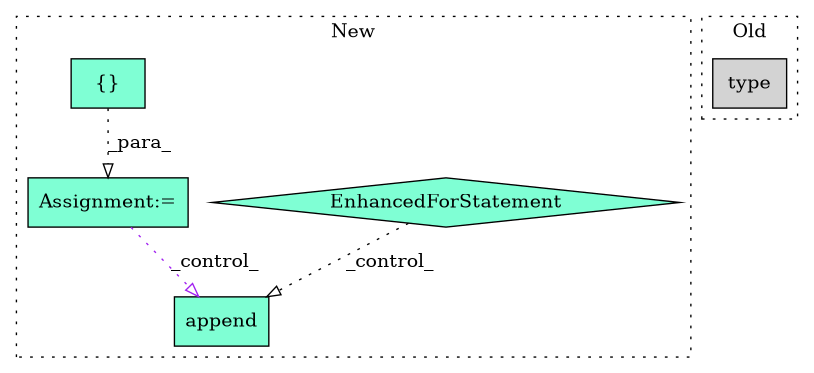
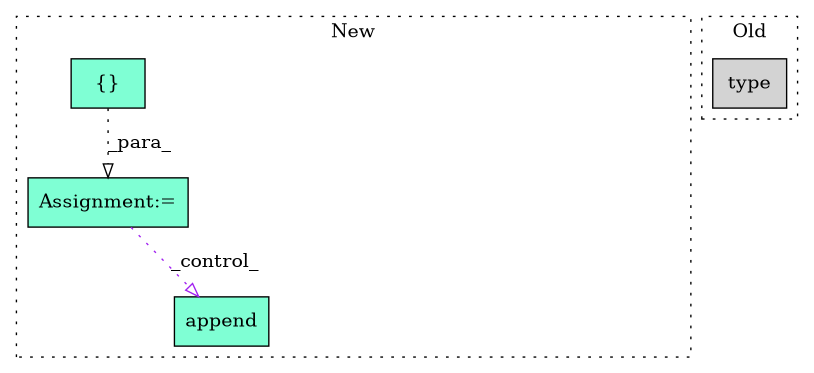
(446, 202) -> none
